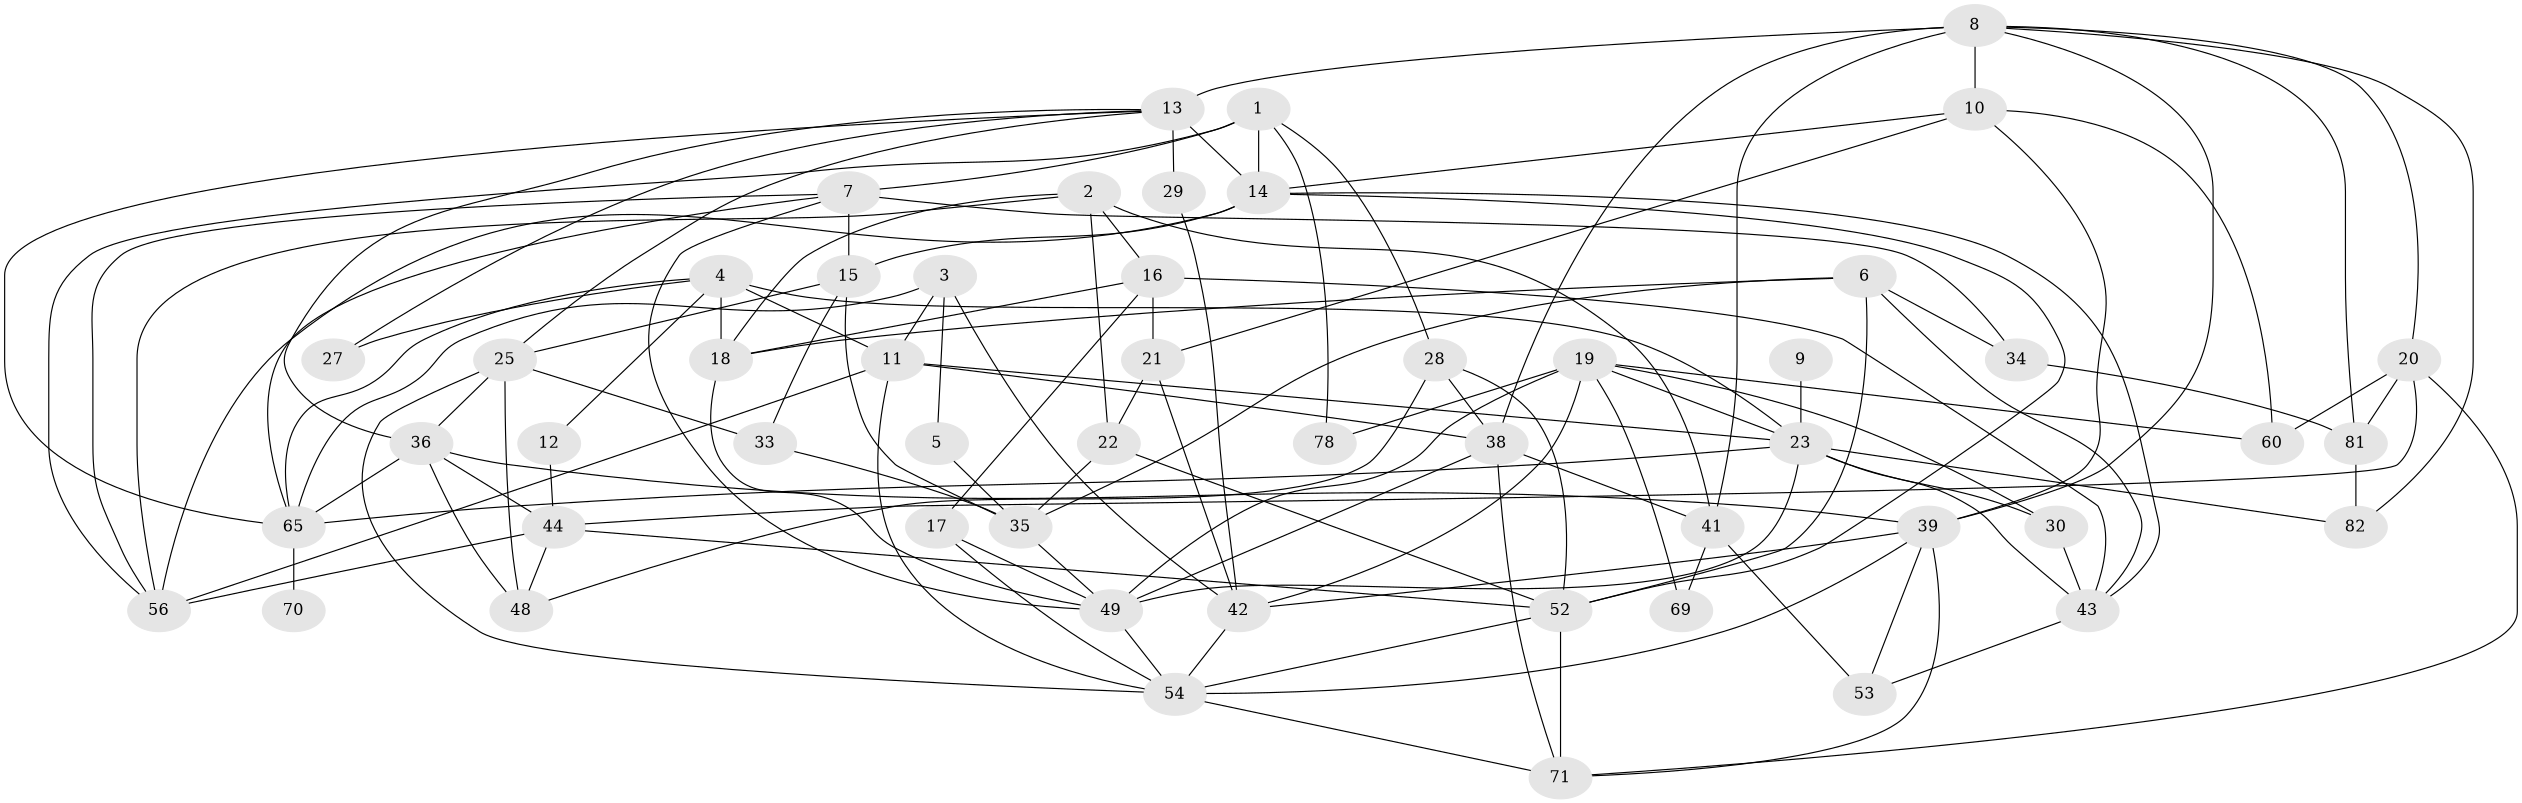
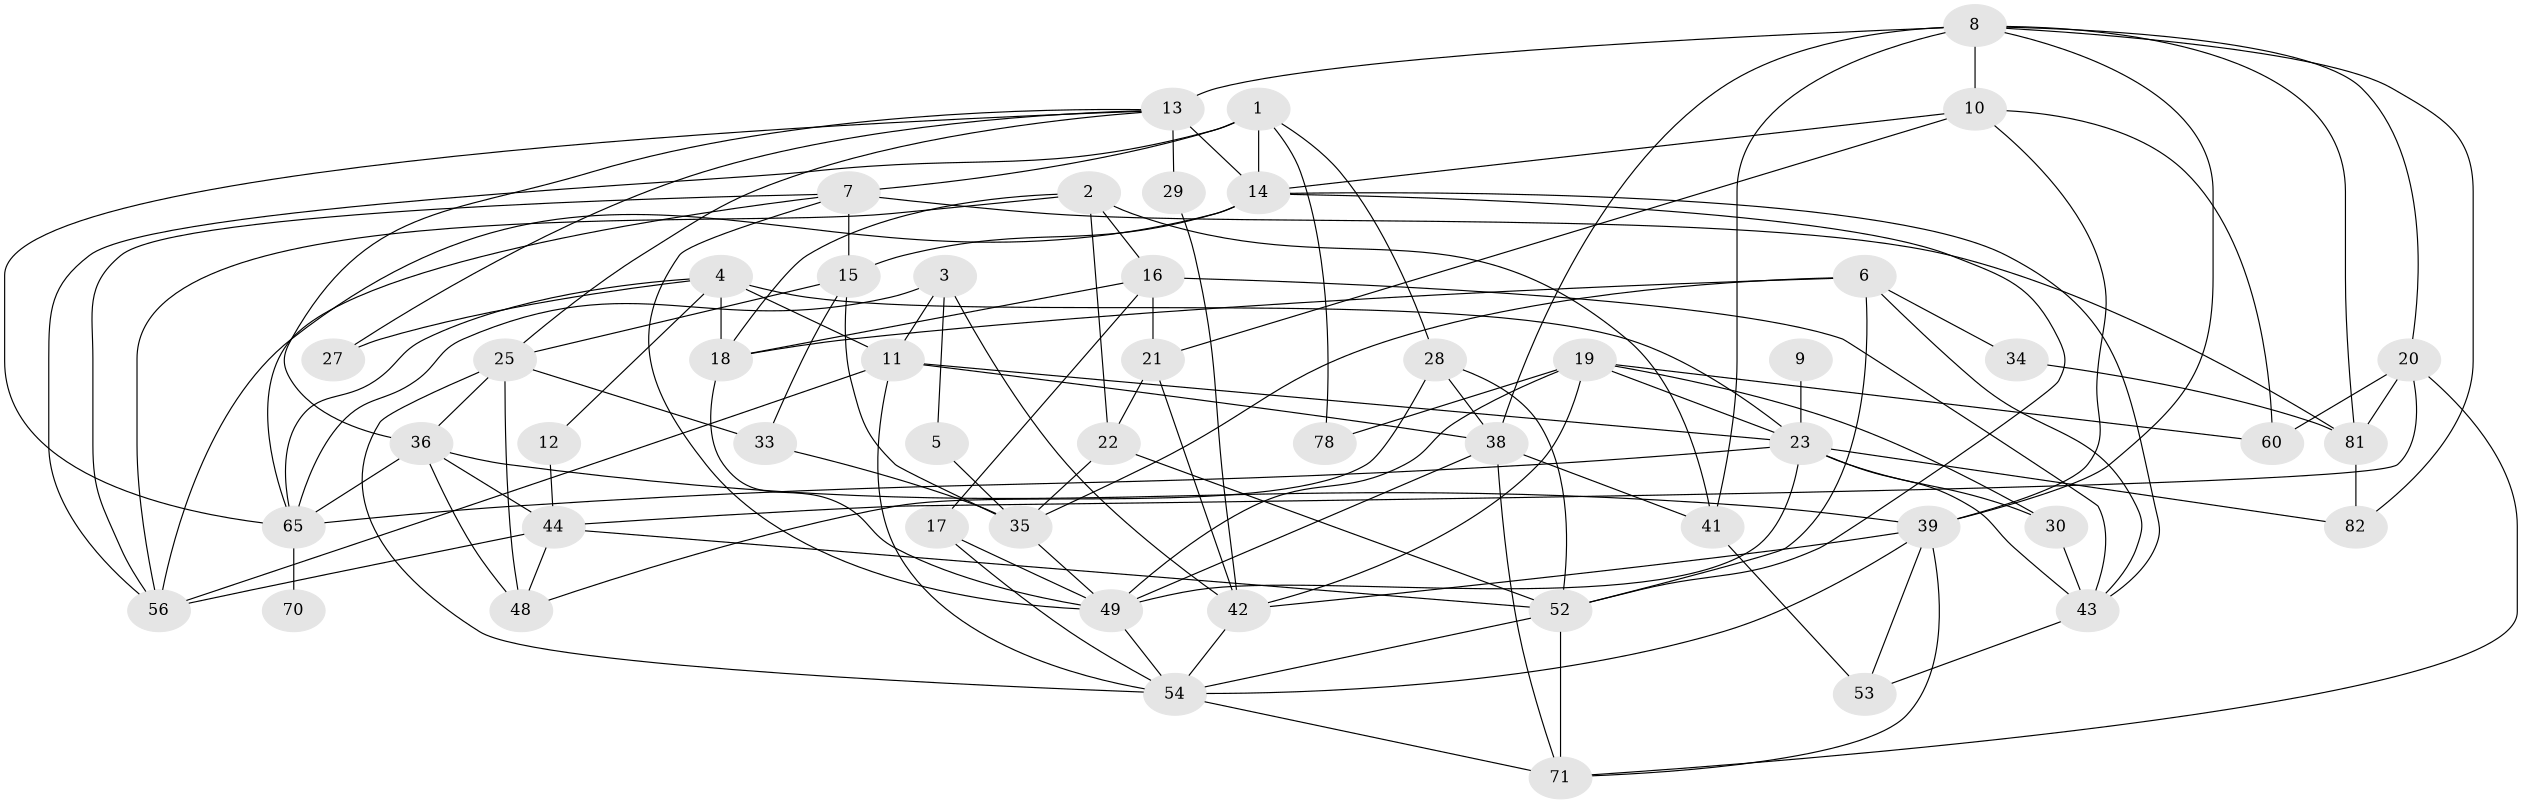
(1459, 223) -> (1626, 225)
(1681, 611) -> none
